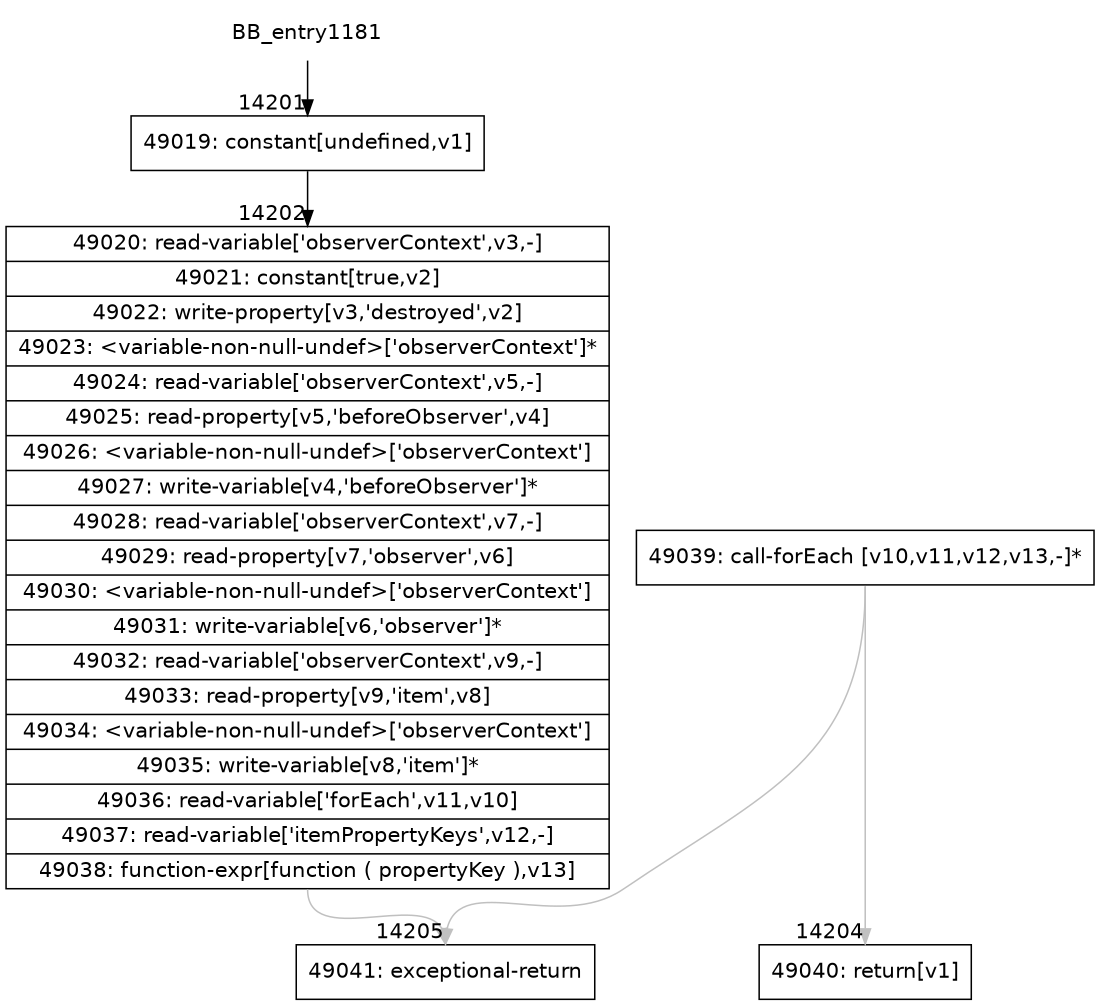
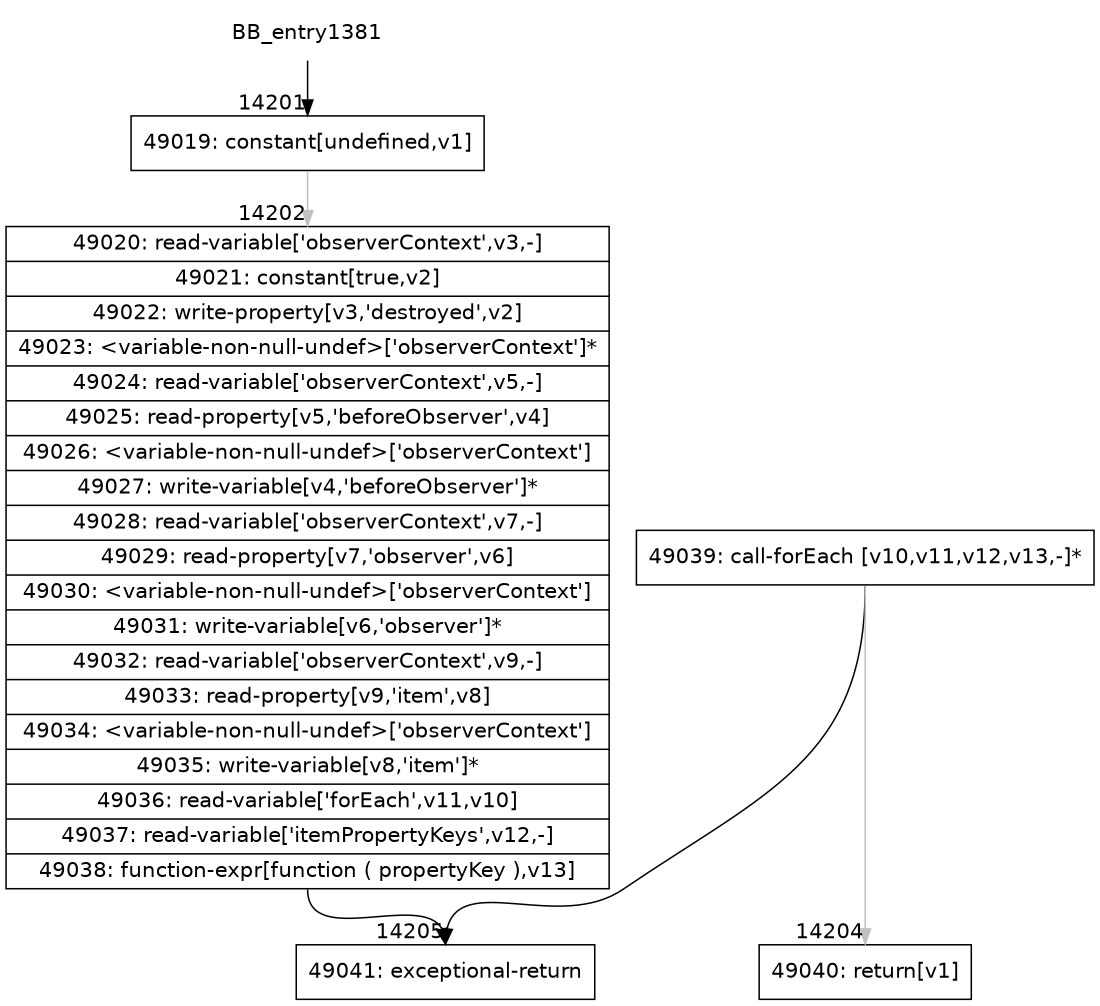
(308, 33) -> (308, 33)
(308, 191) -> (308, 191)
(715, 829) -> (715, 829)
(369, 917) -> (369, 917)
